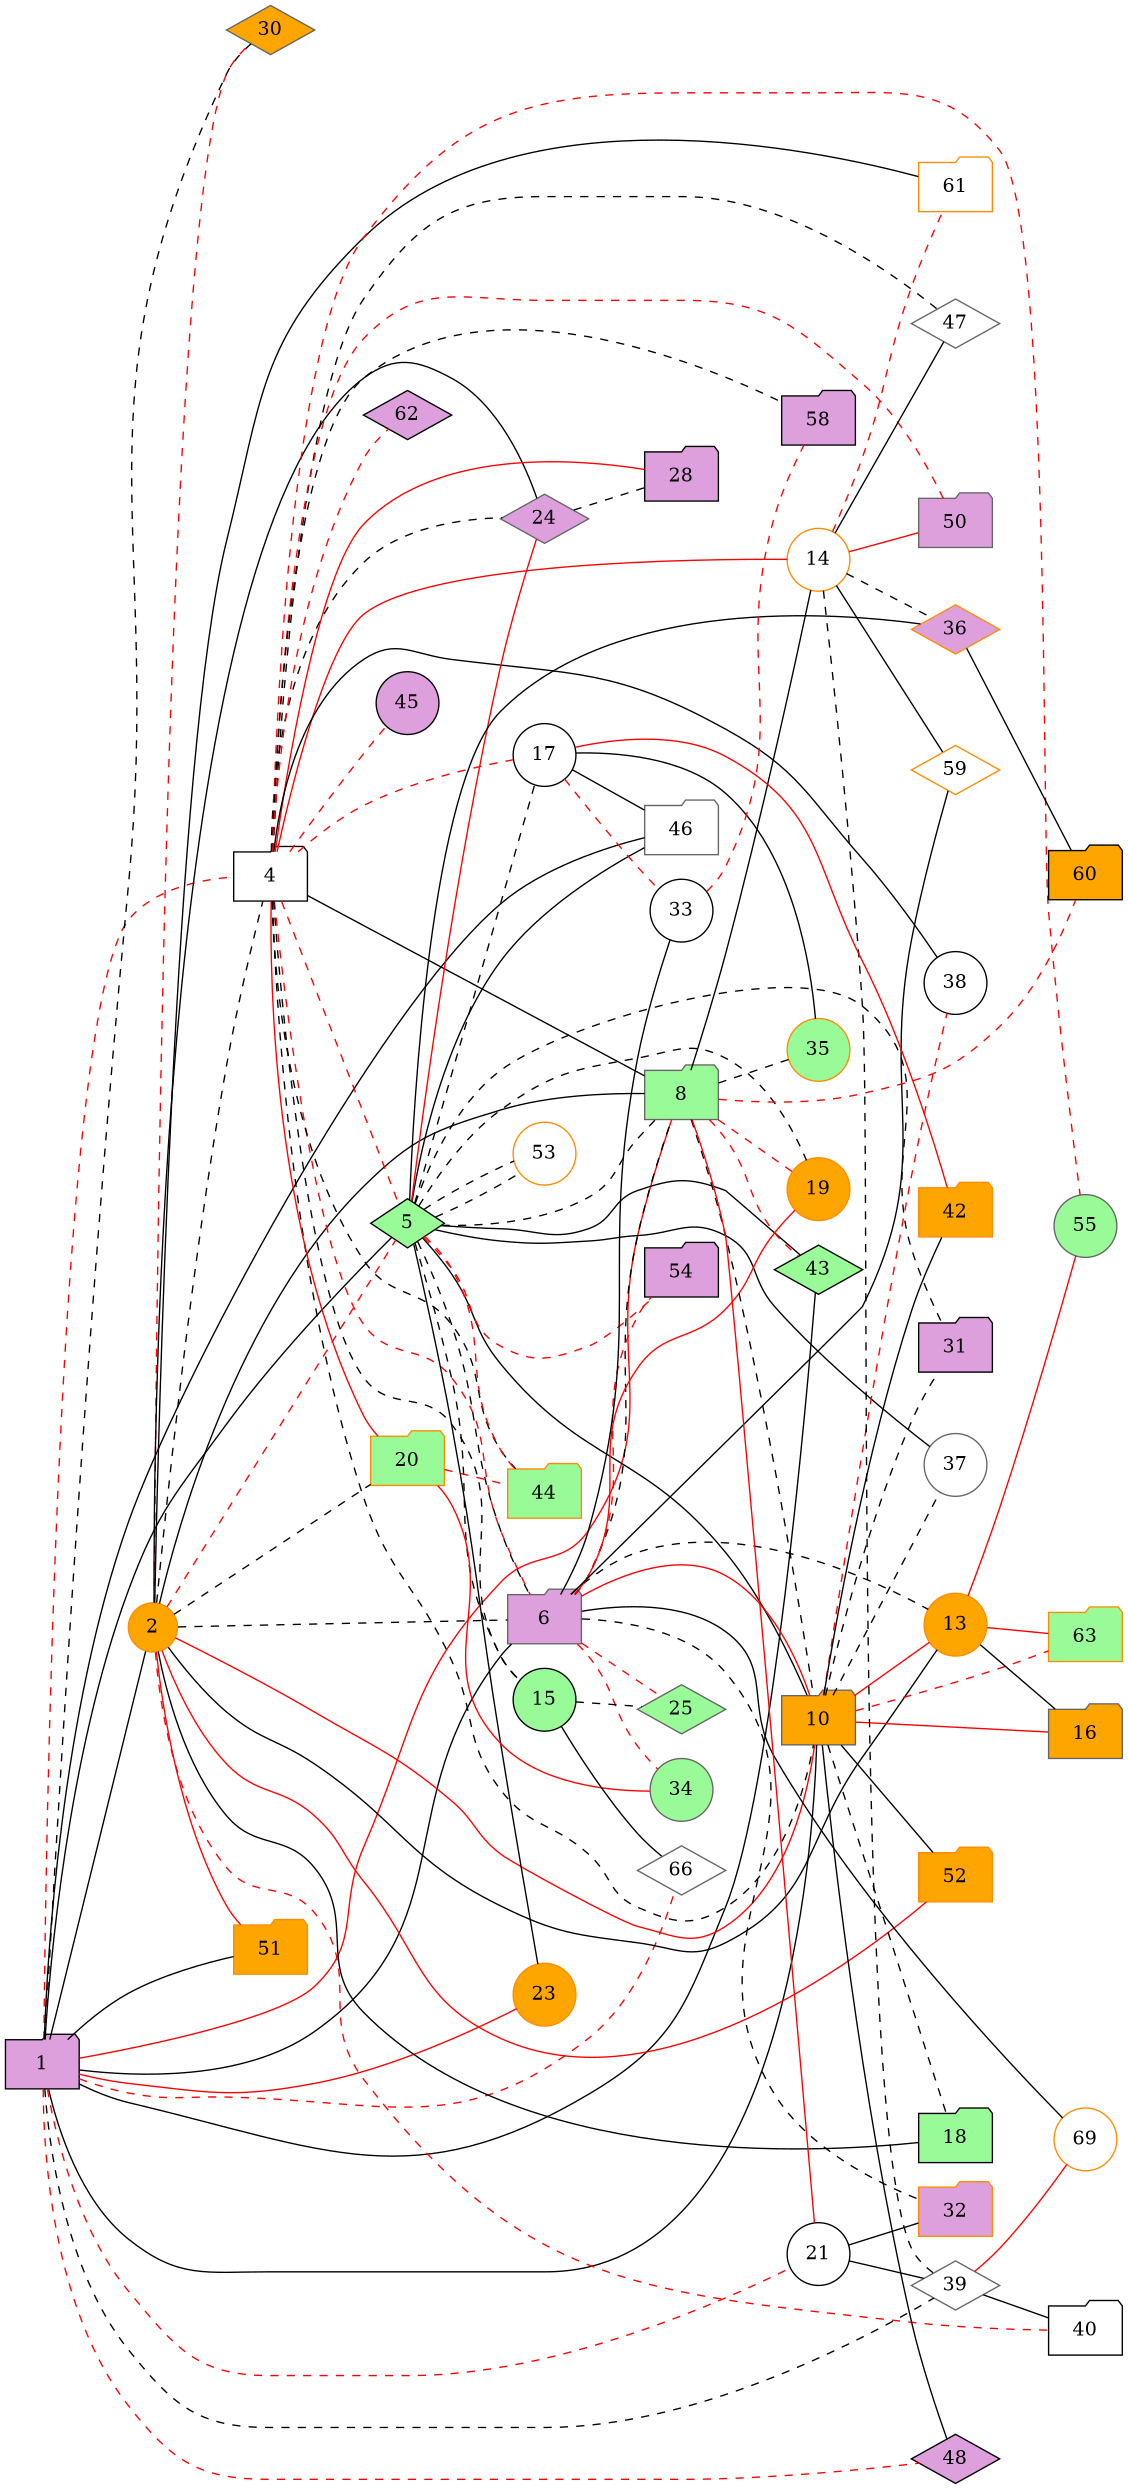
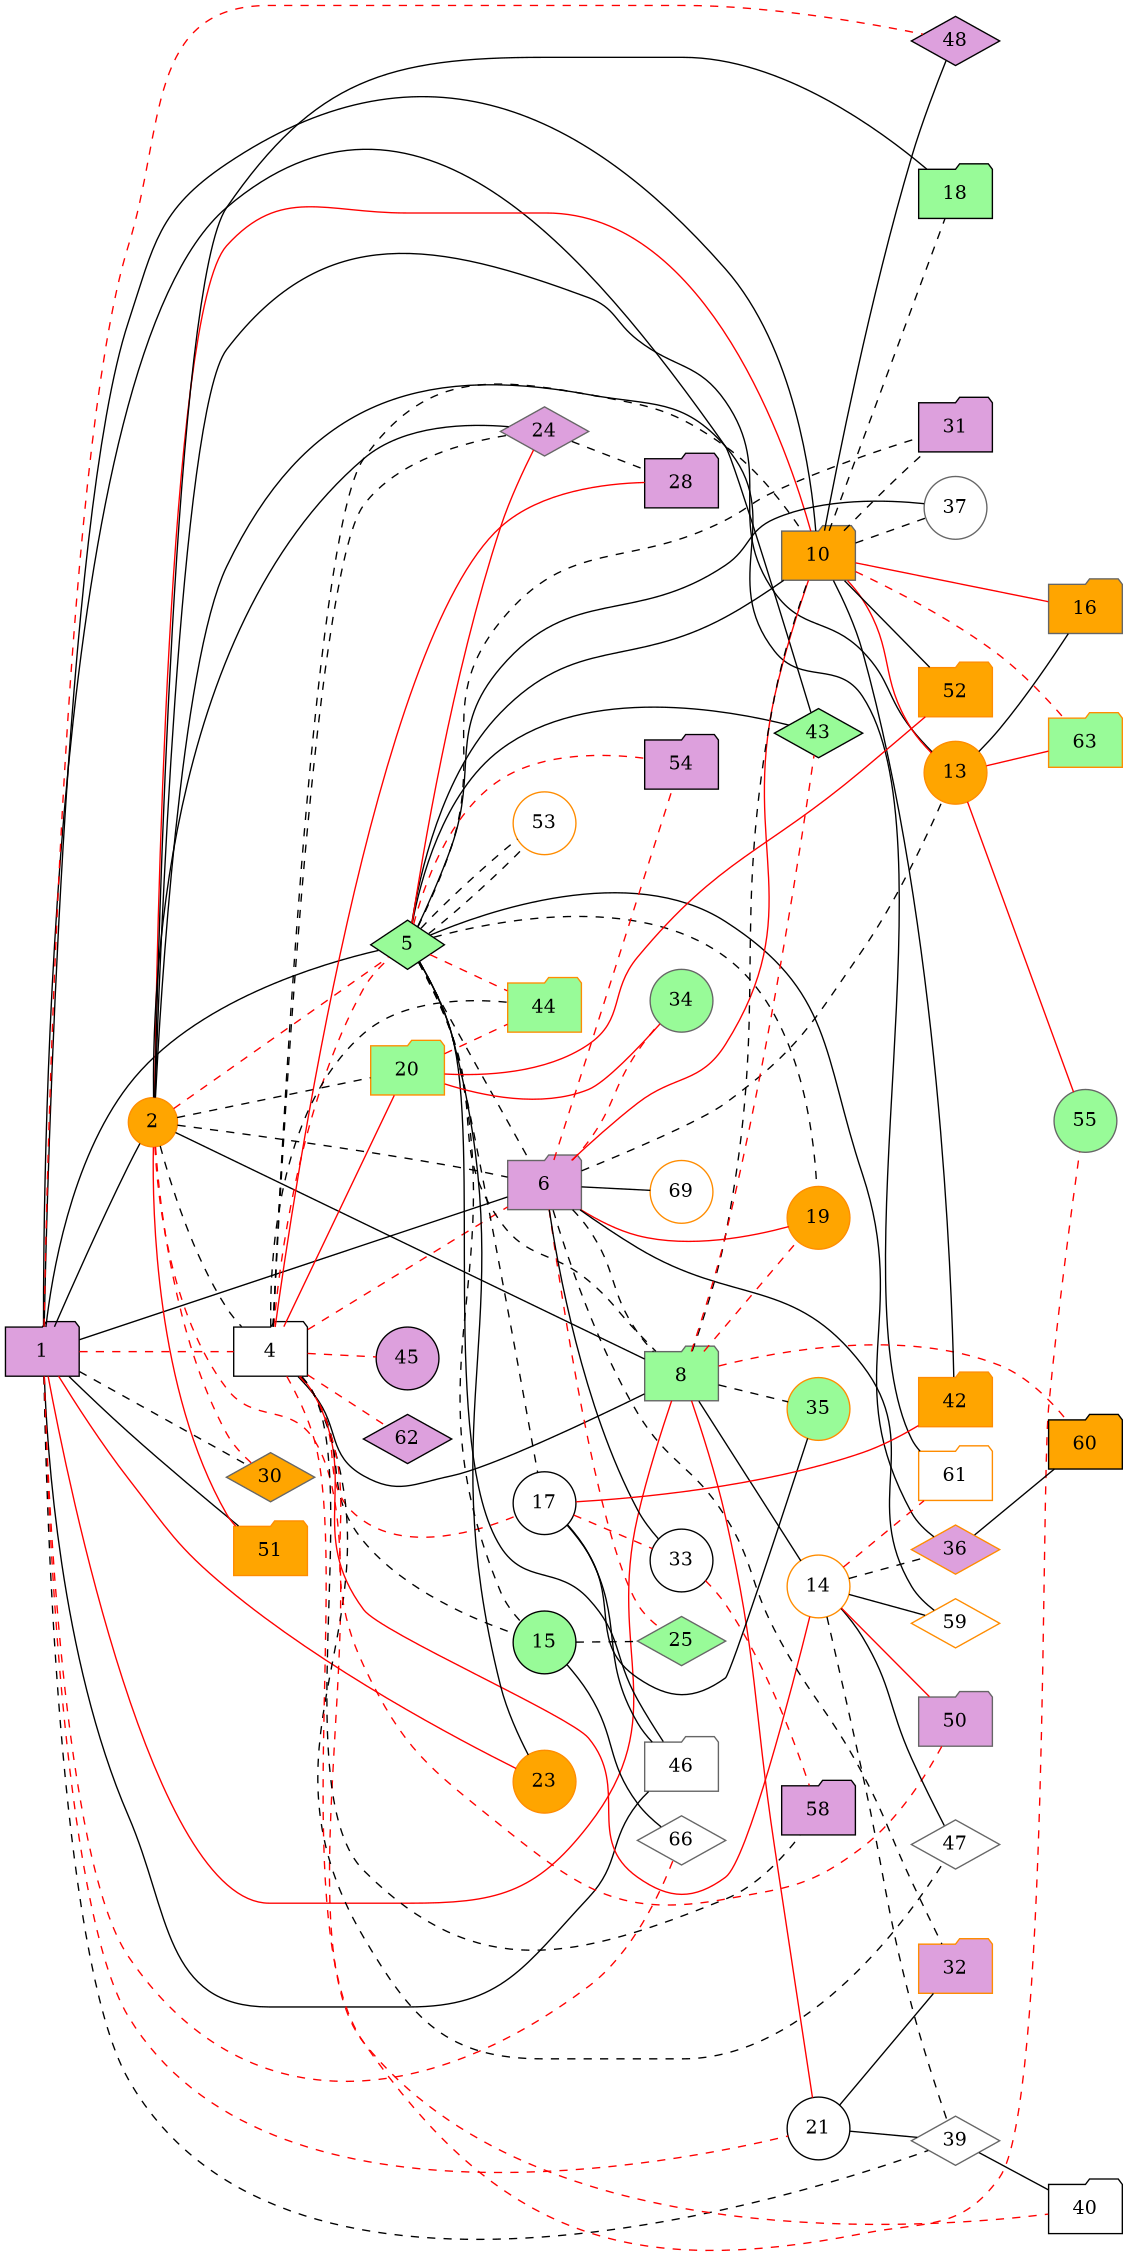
(956, 983) -> none
(454, 2010) -> (680, 911)
(1024, 2221) -> none
